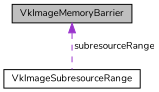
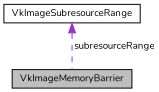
(72, 51) -> (72, 51)
